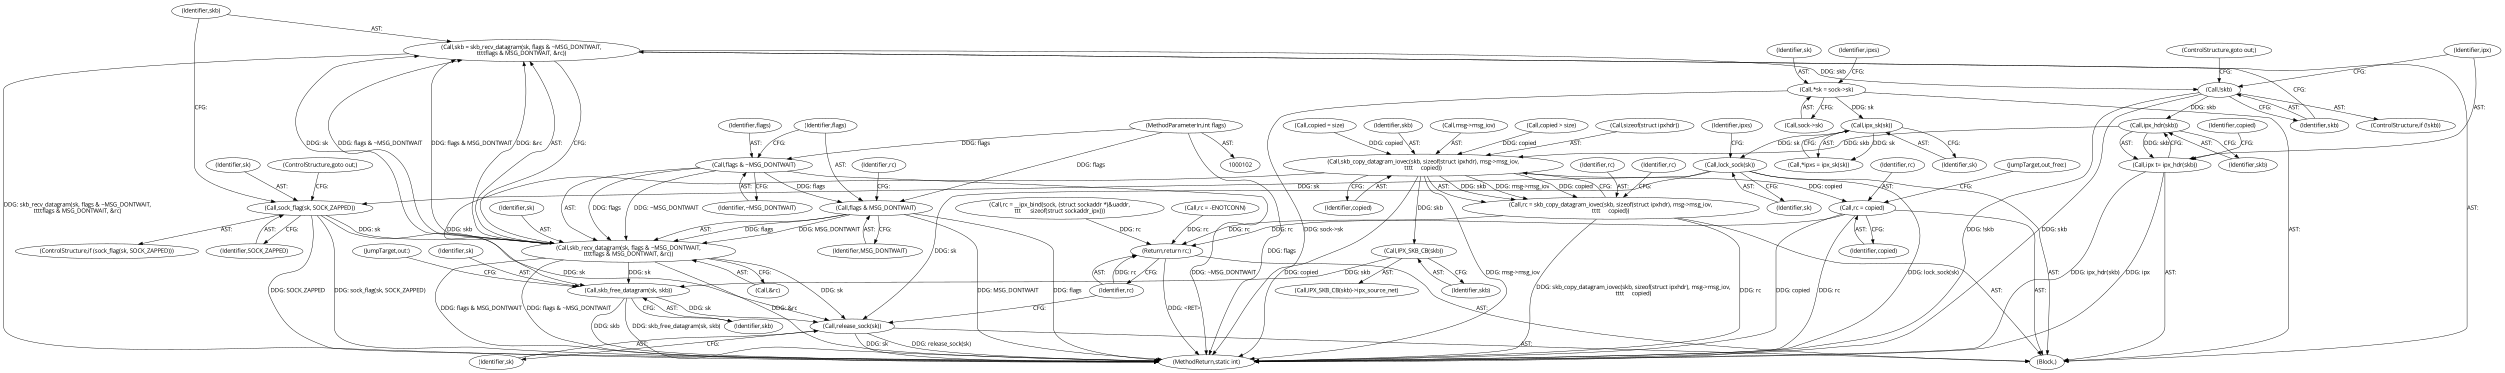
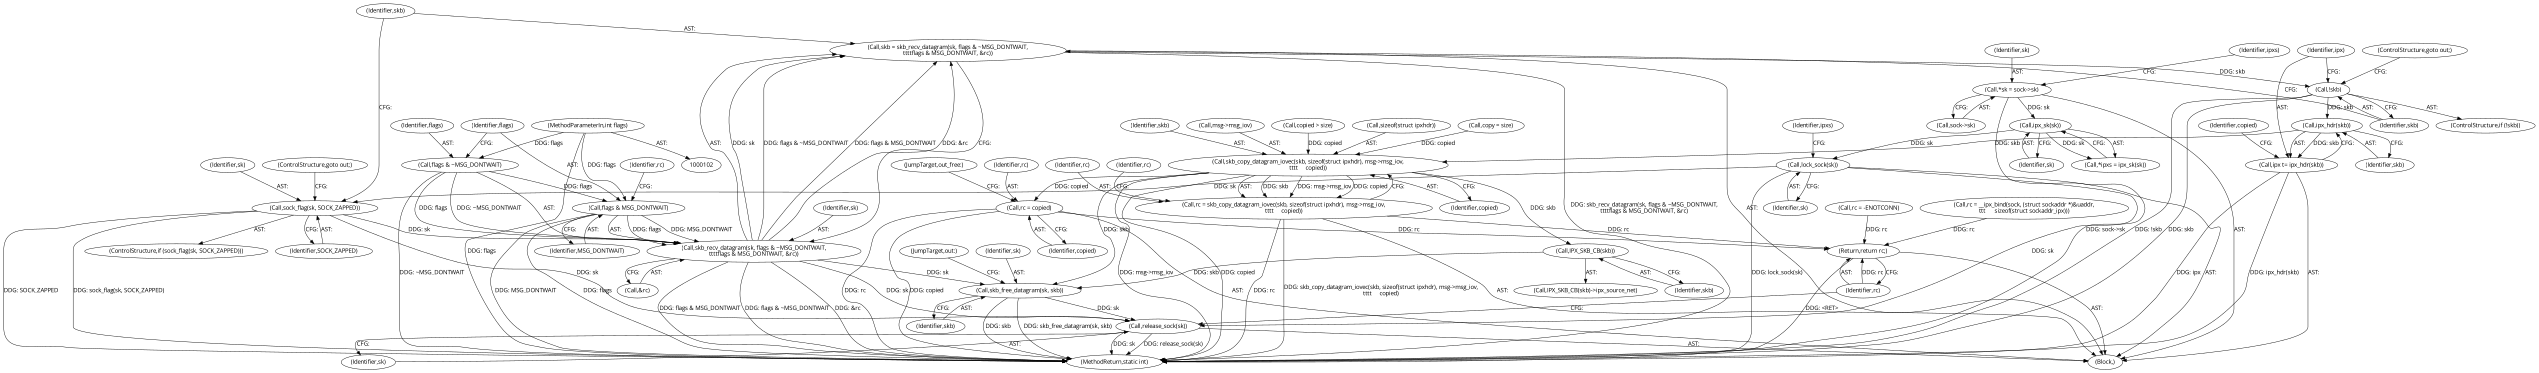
(1320, 126) -> (1491, 126)
(757, 208) -> none
